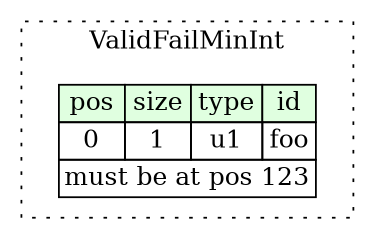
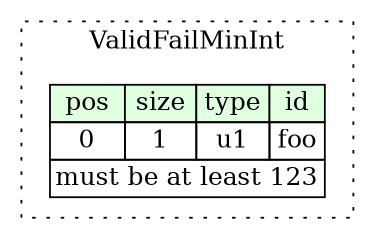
(187, 178) -> (187, 178)
